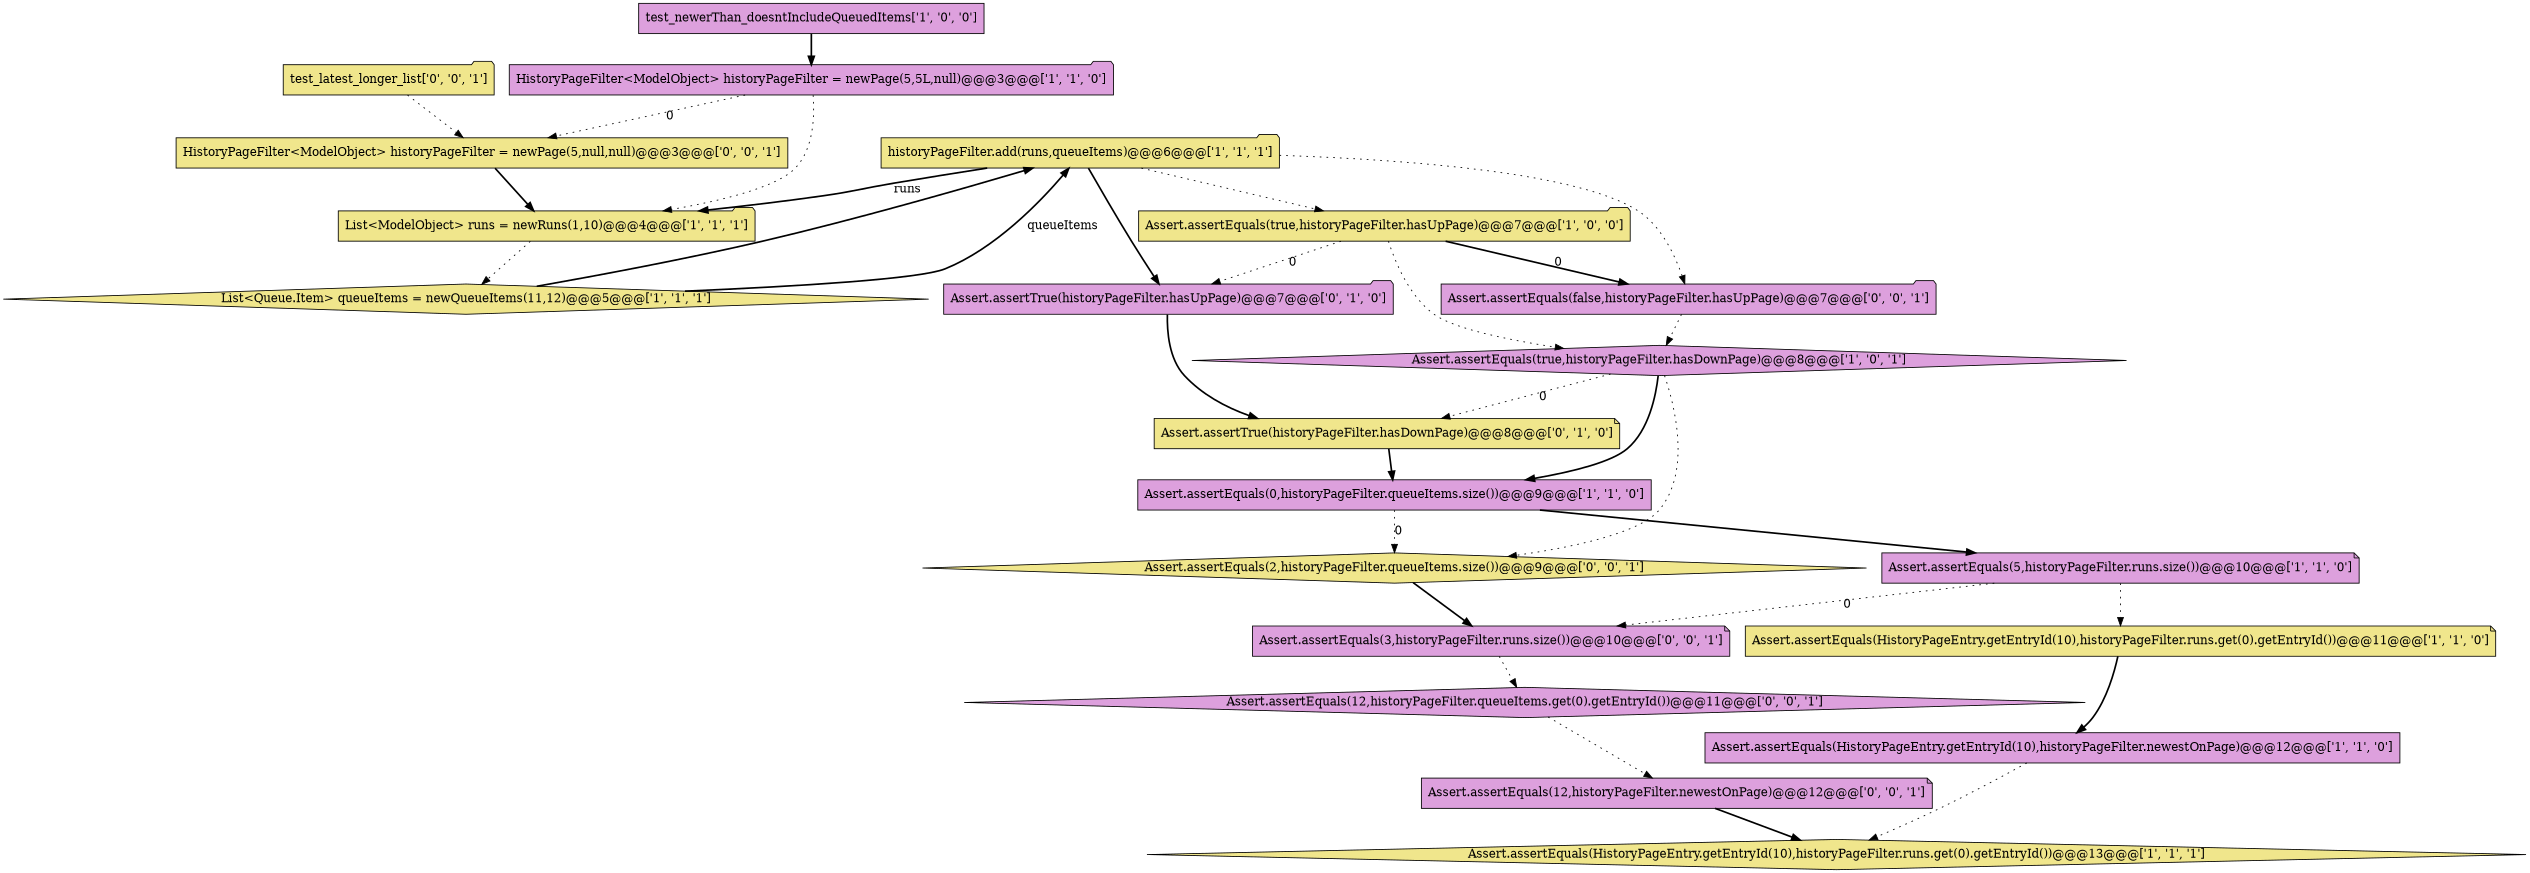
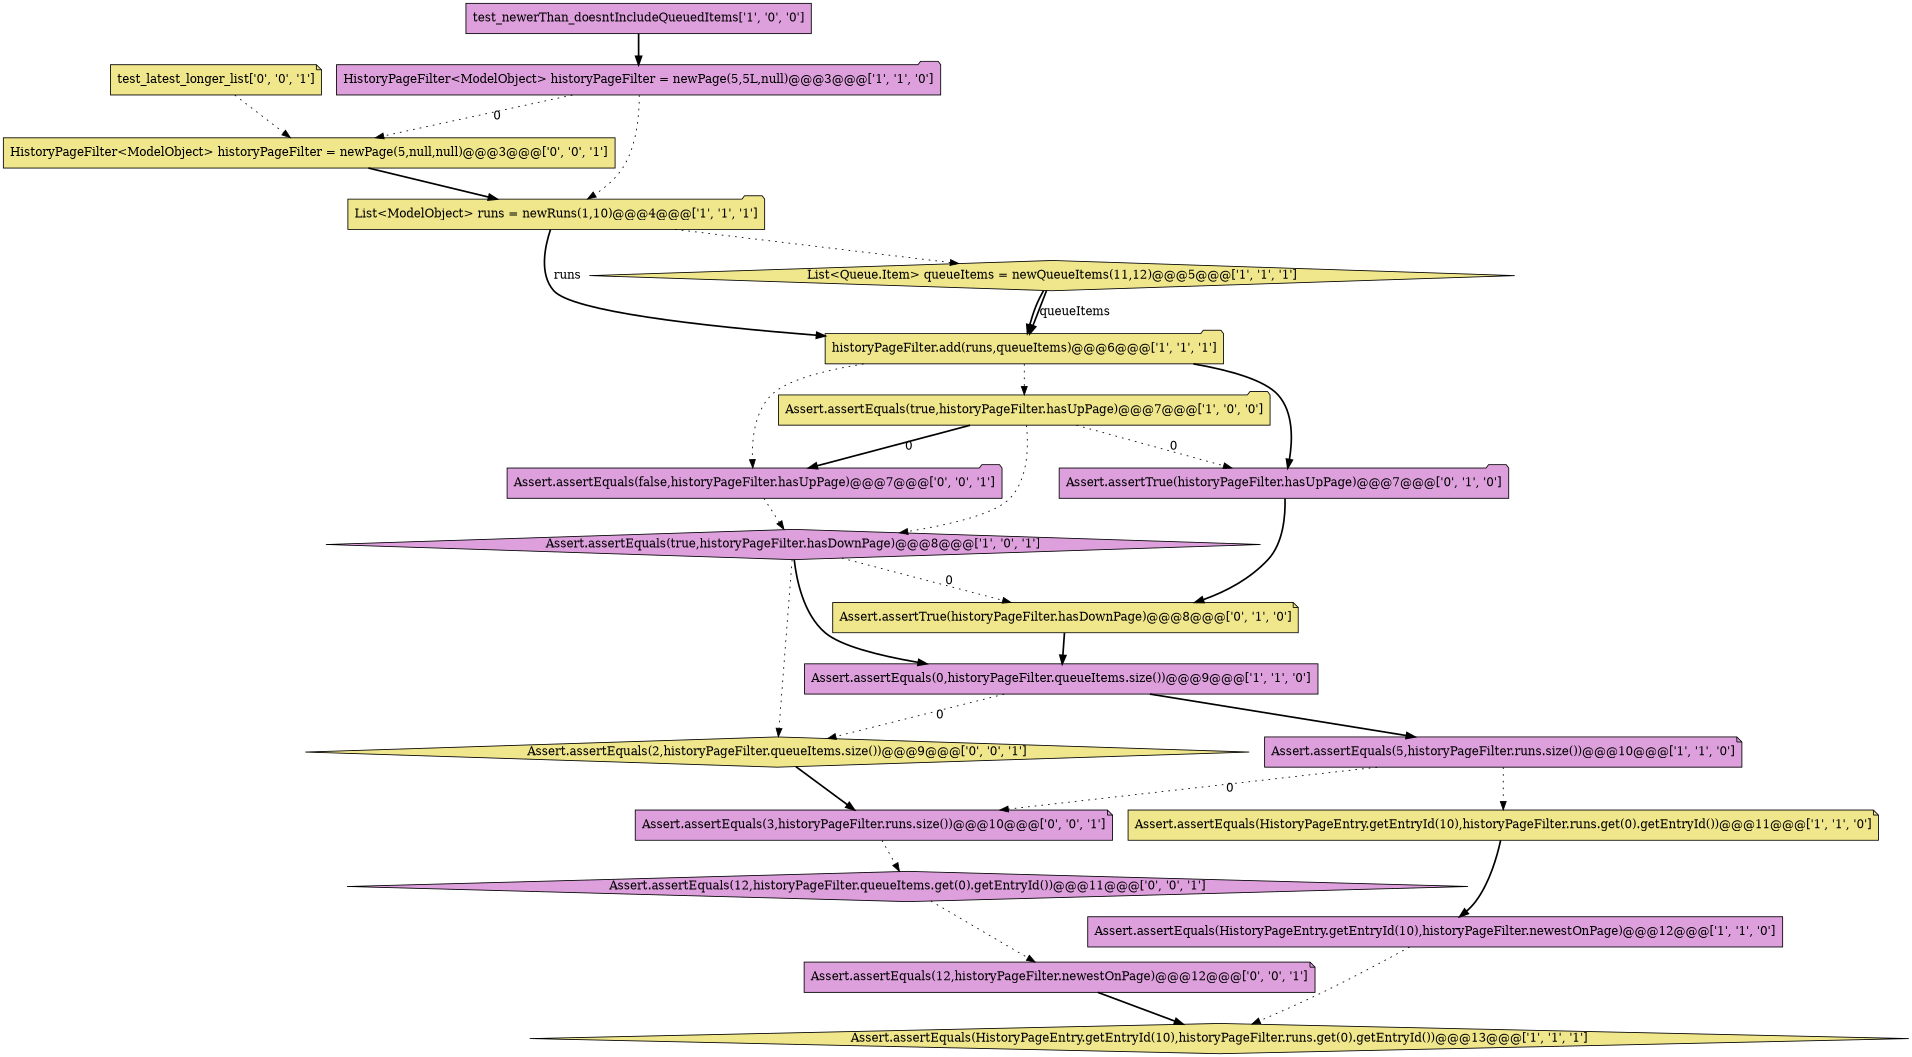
(389, 80) -> (216, 80)
(848, 192) -> (651, 318)
